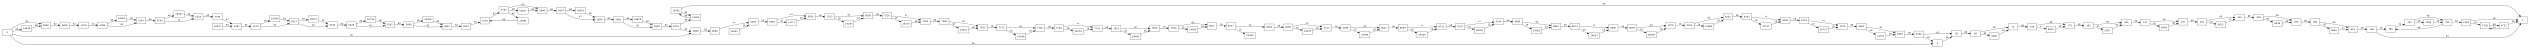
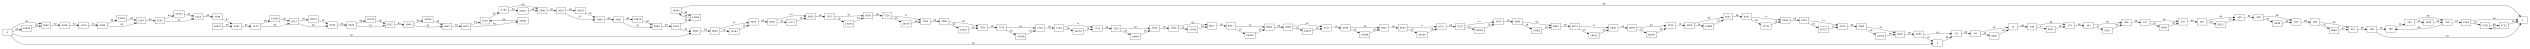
(512, 15) -> (494, 25)
none -> (723, 31)
none -> (1259, 32)
